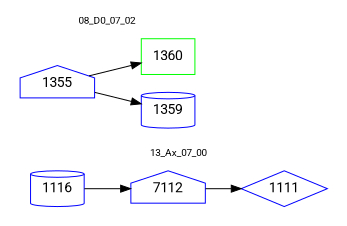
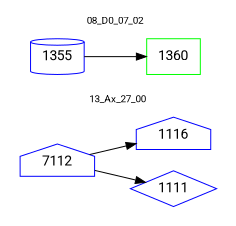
(57, 83) -> (57, 57)
(168, 110) -> none
(179, 153) -> (118, 100)
(57, 189) -> (174, 135)
(102, 189) -> (108, 150)
